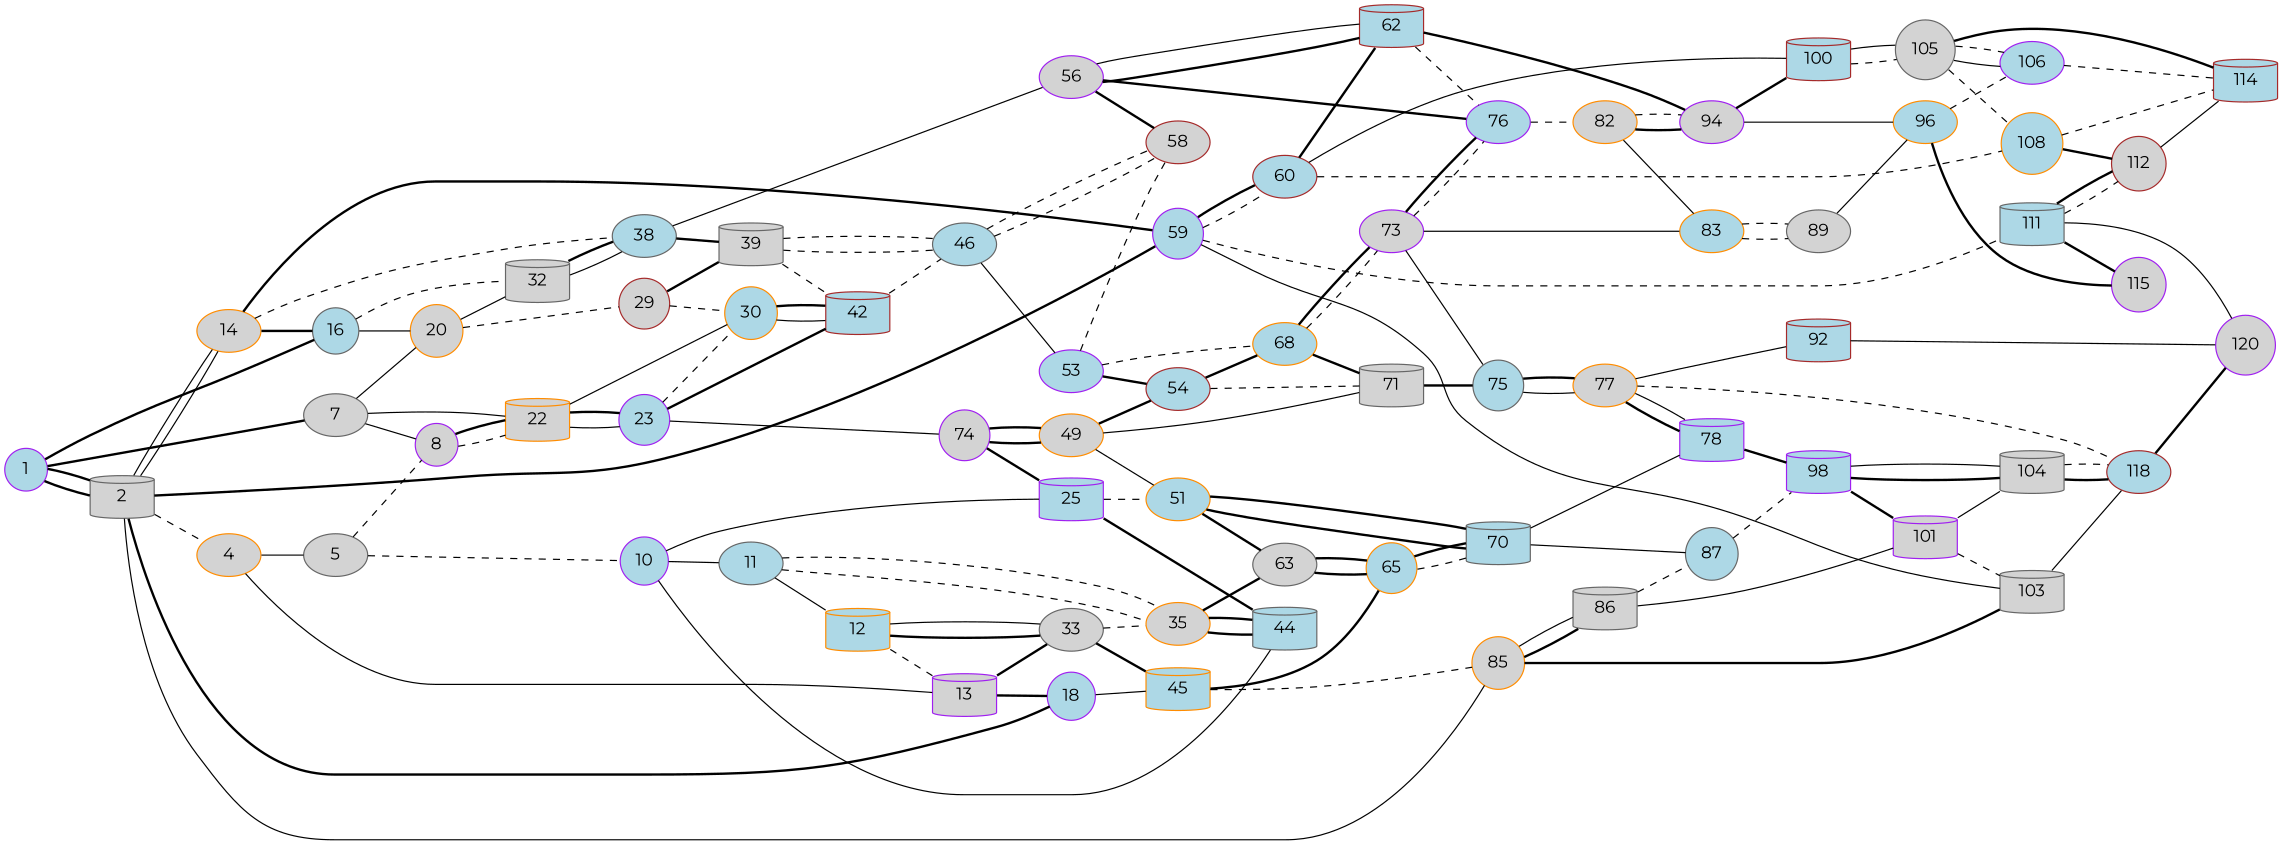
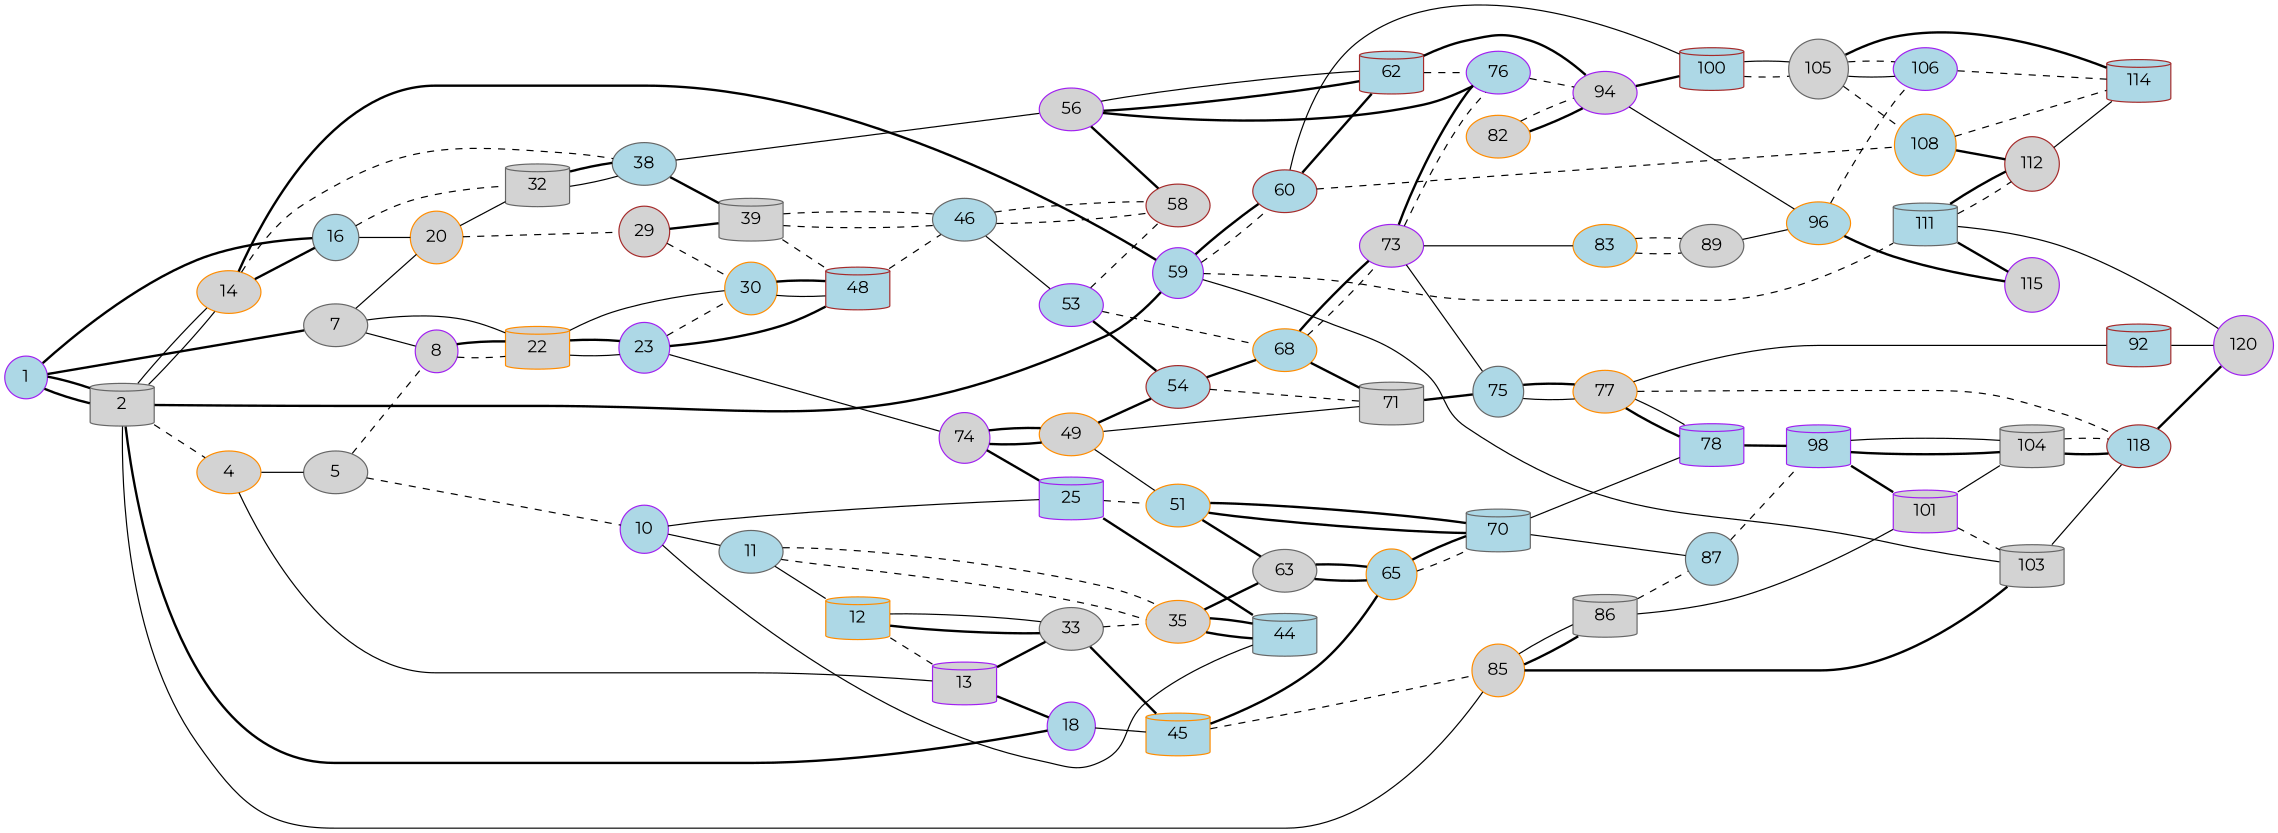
(1552, 122) -> (1552, 83)
(1652, 170) -> none
(858, 313) -> (858, 288)
